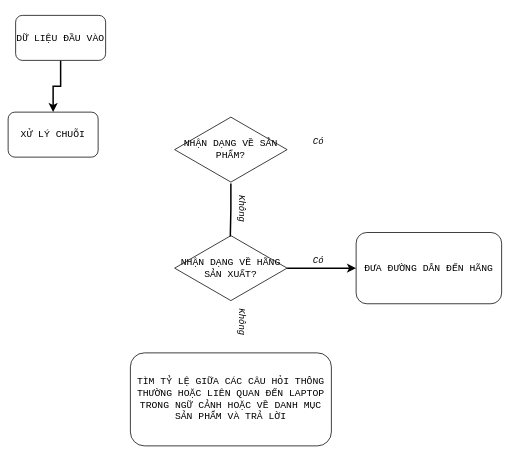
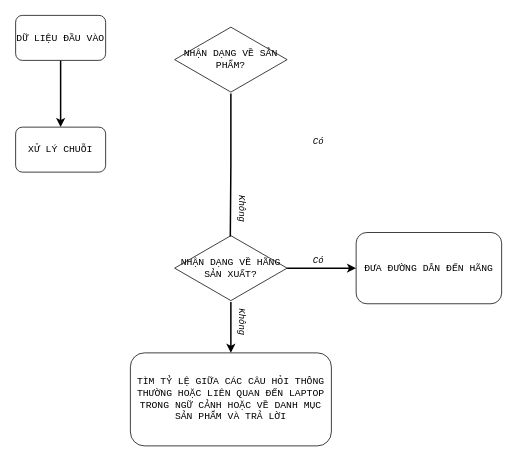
(53, 135) -> (60, 150)
(231, 150) -> (231, 60)
none -> (231, 324)
